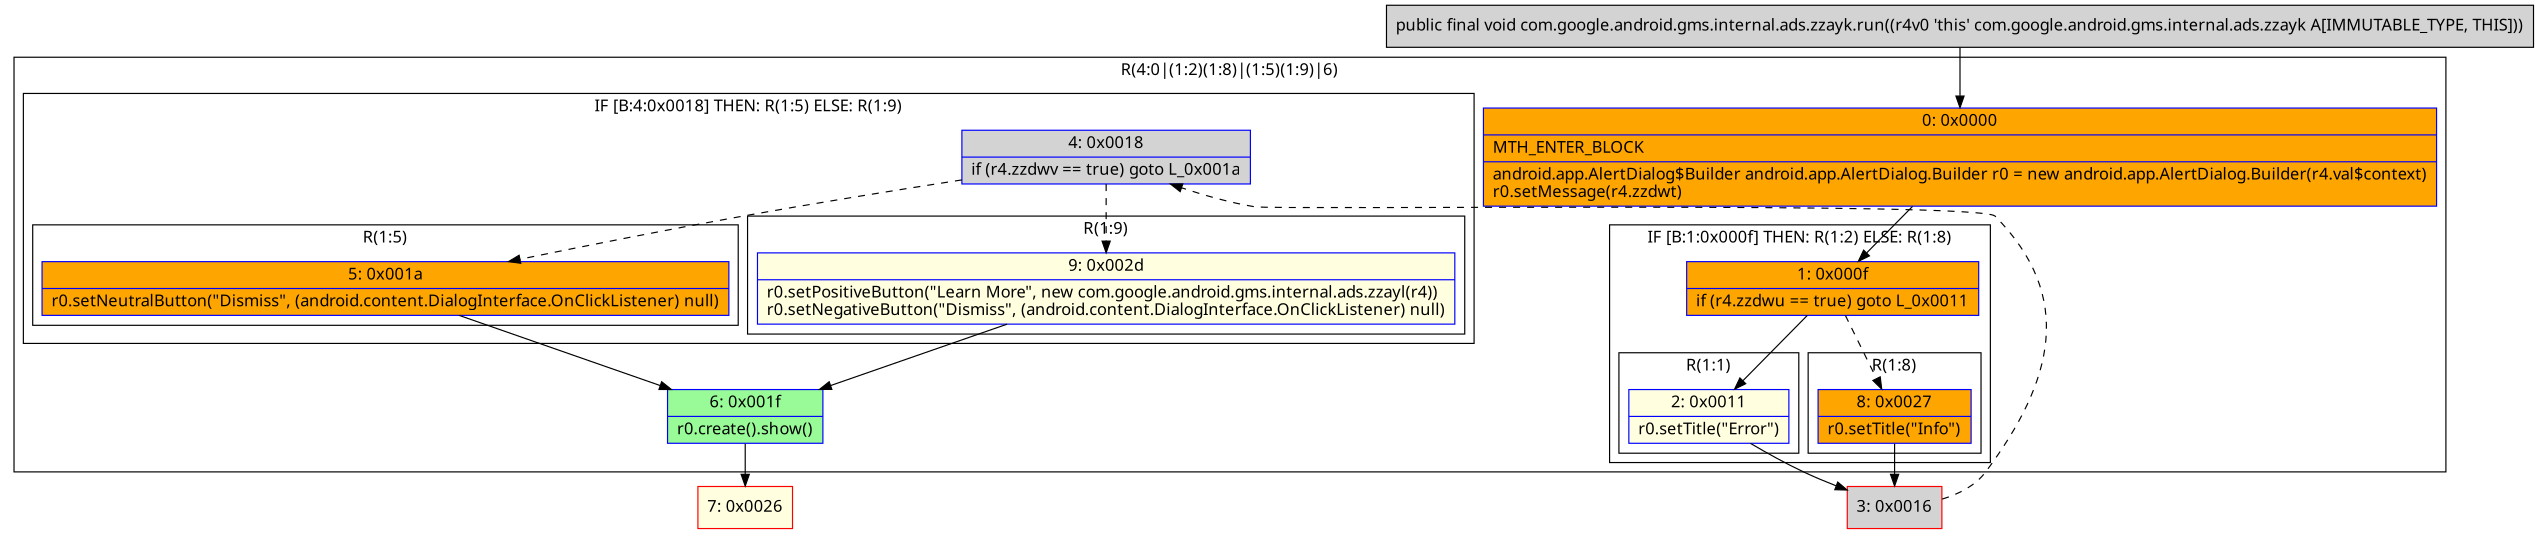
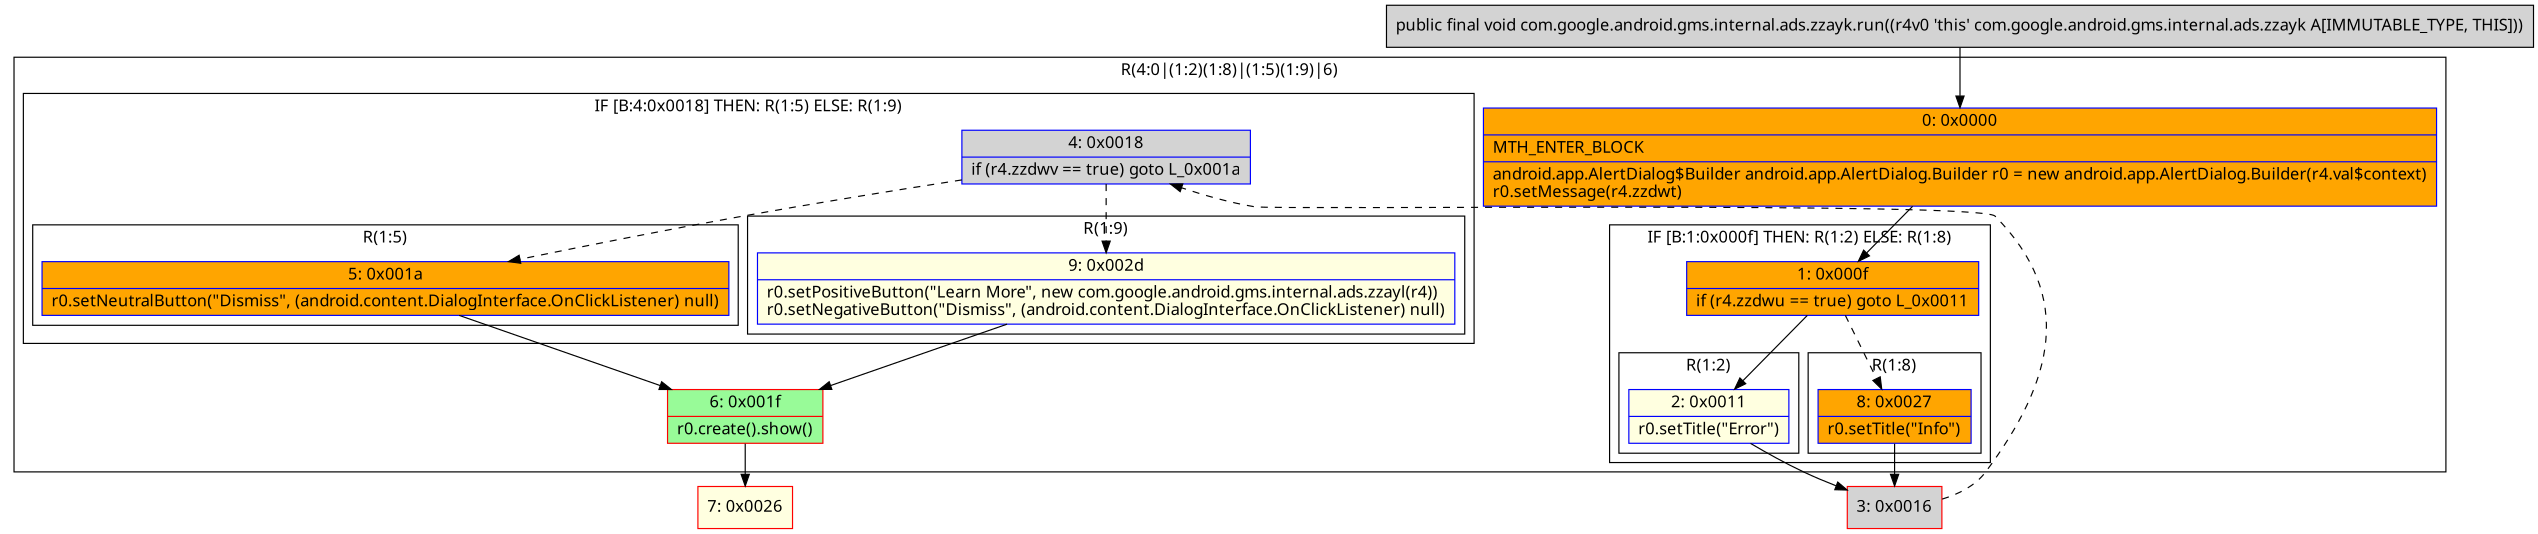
(1709, 366) -> (1709, 366)
(745, 416) -> (745, 416)
